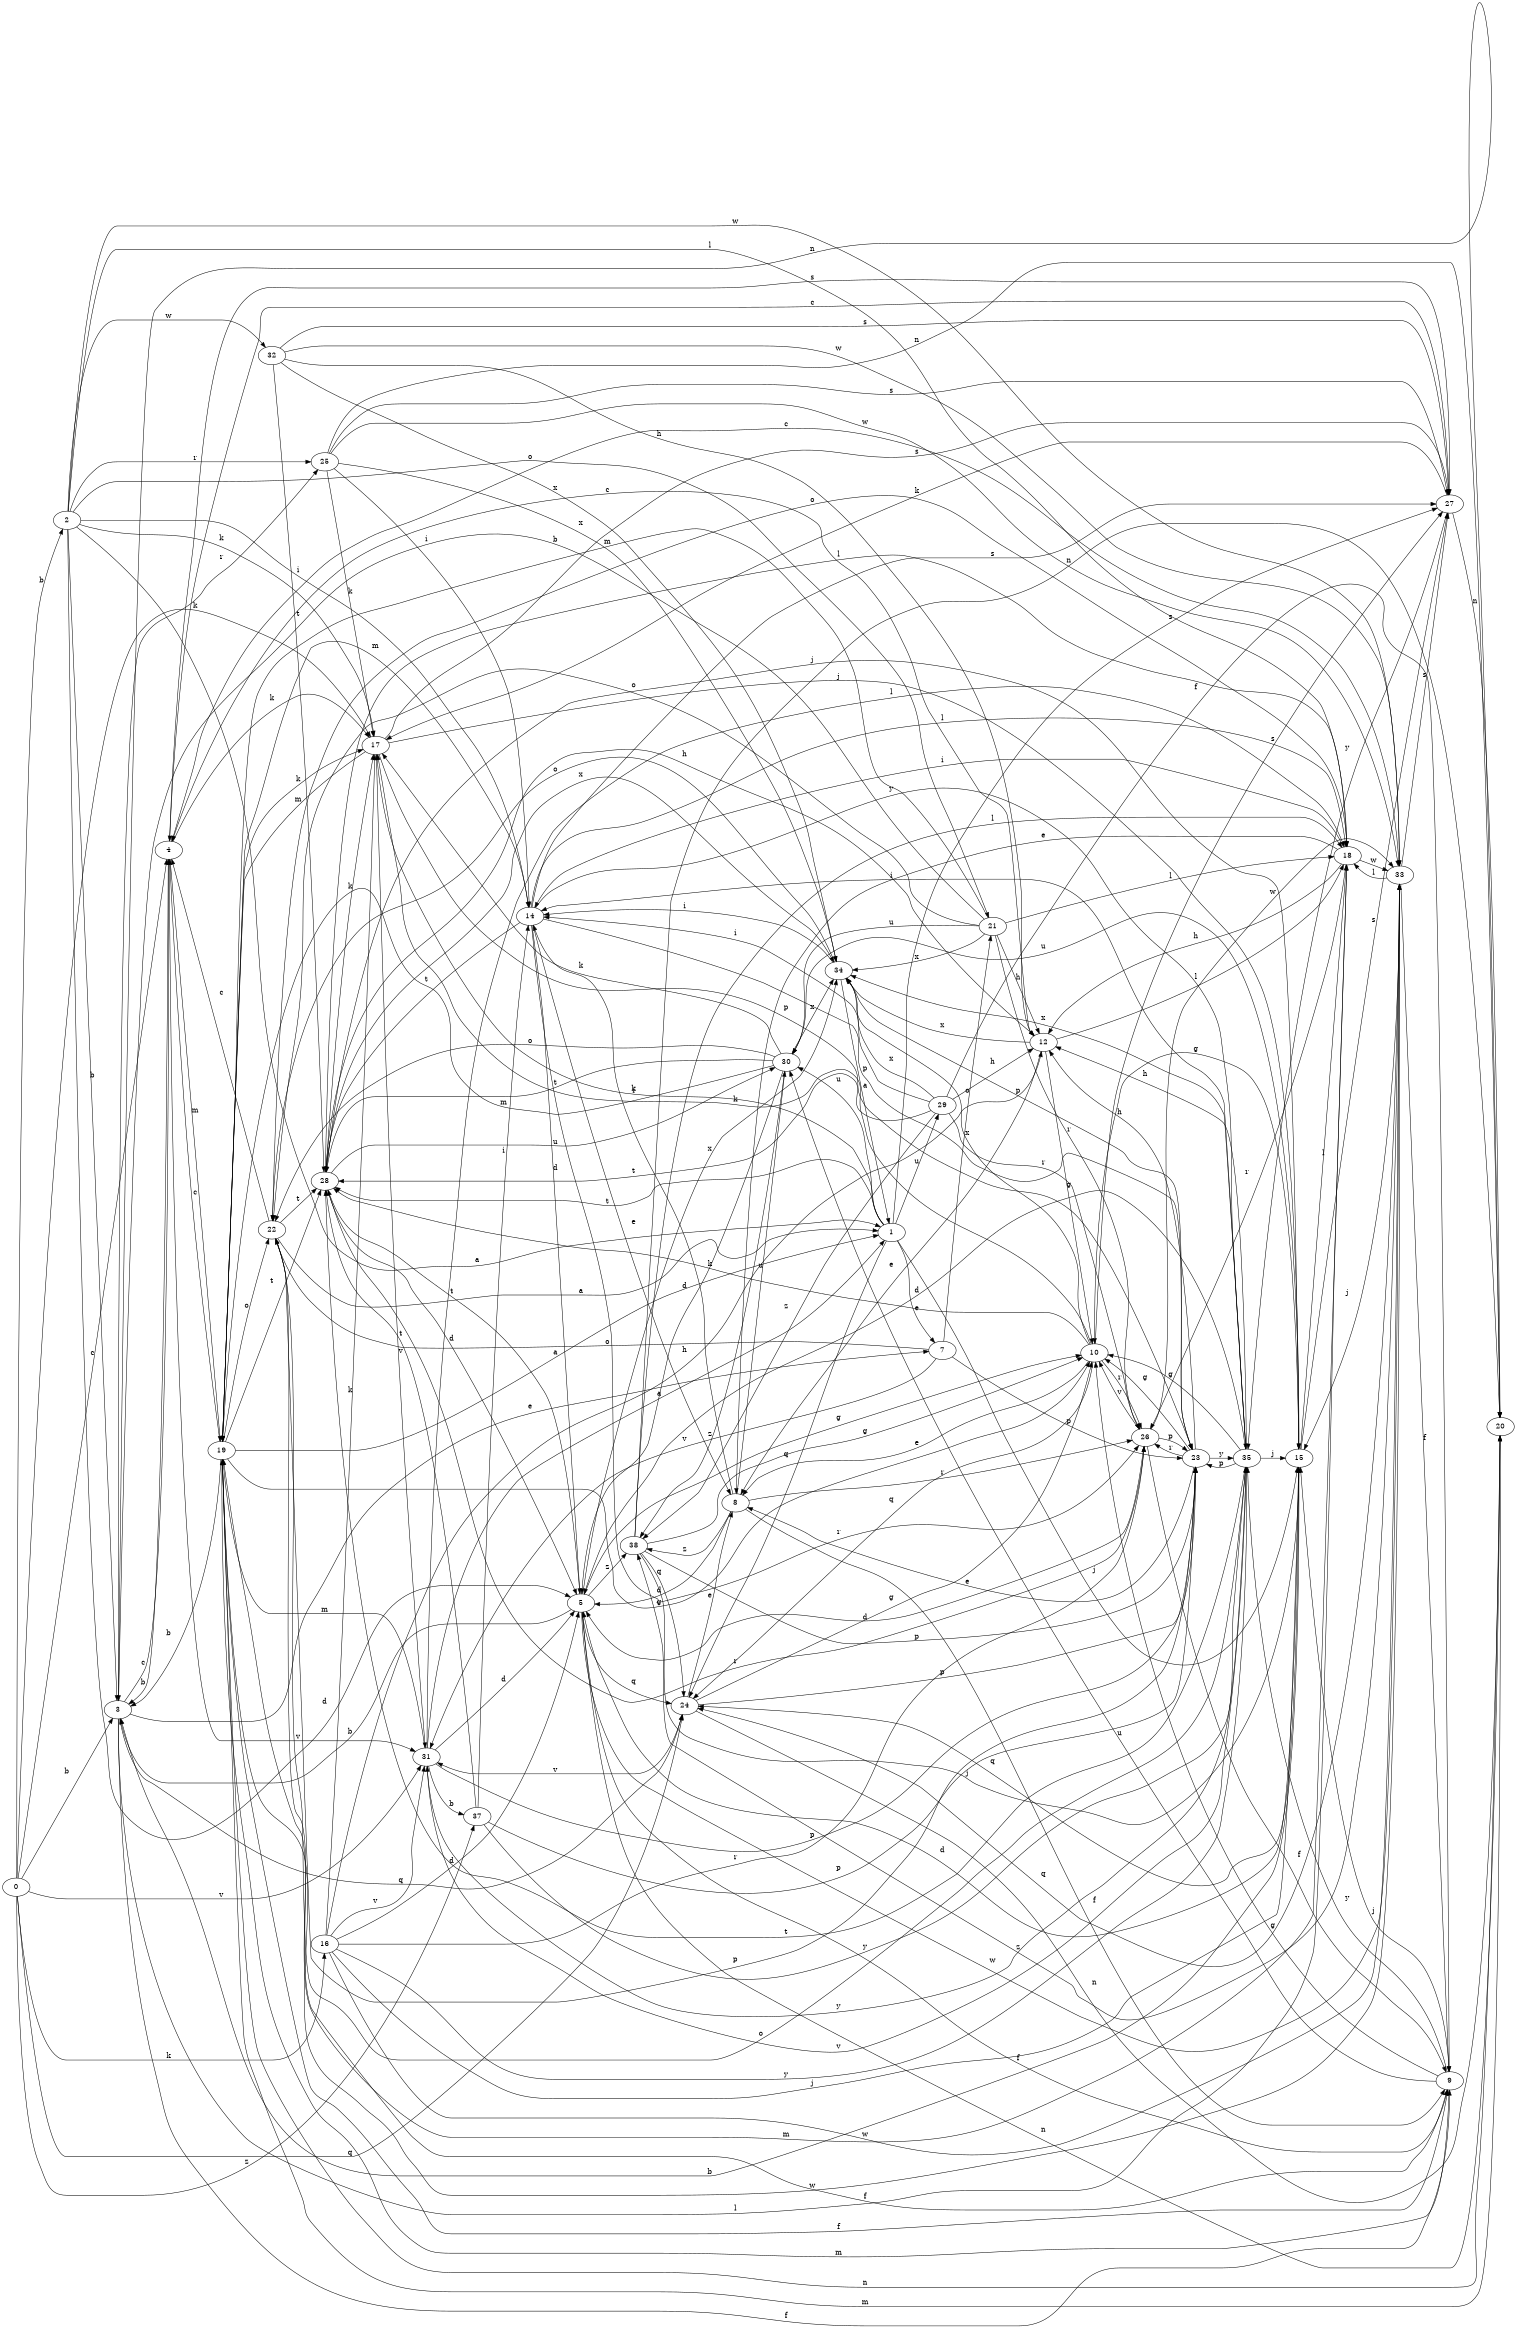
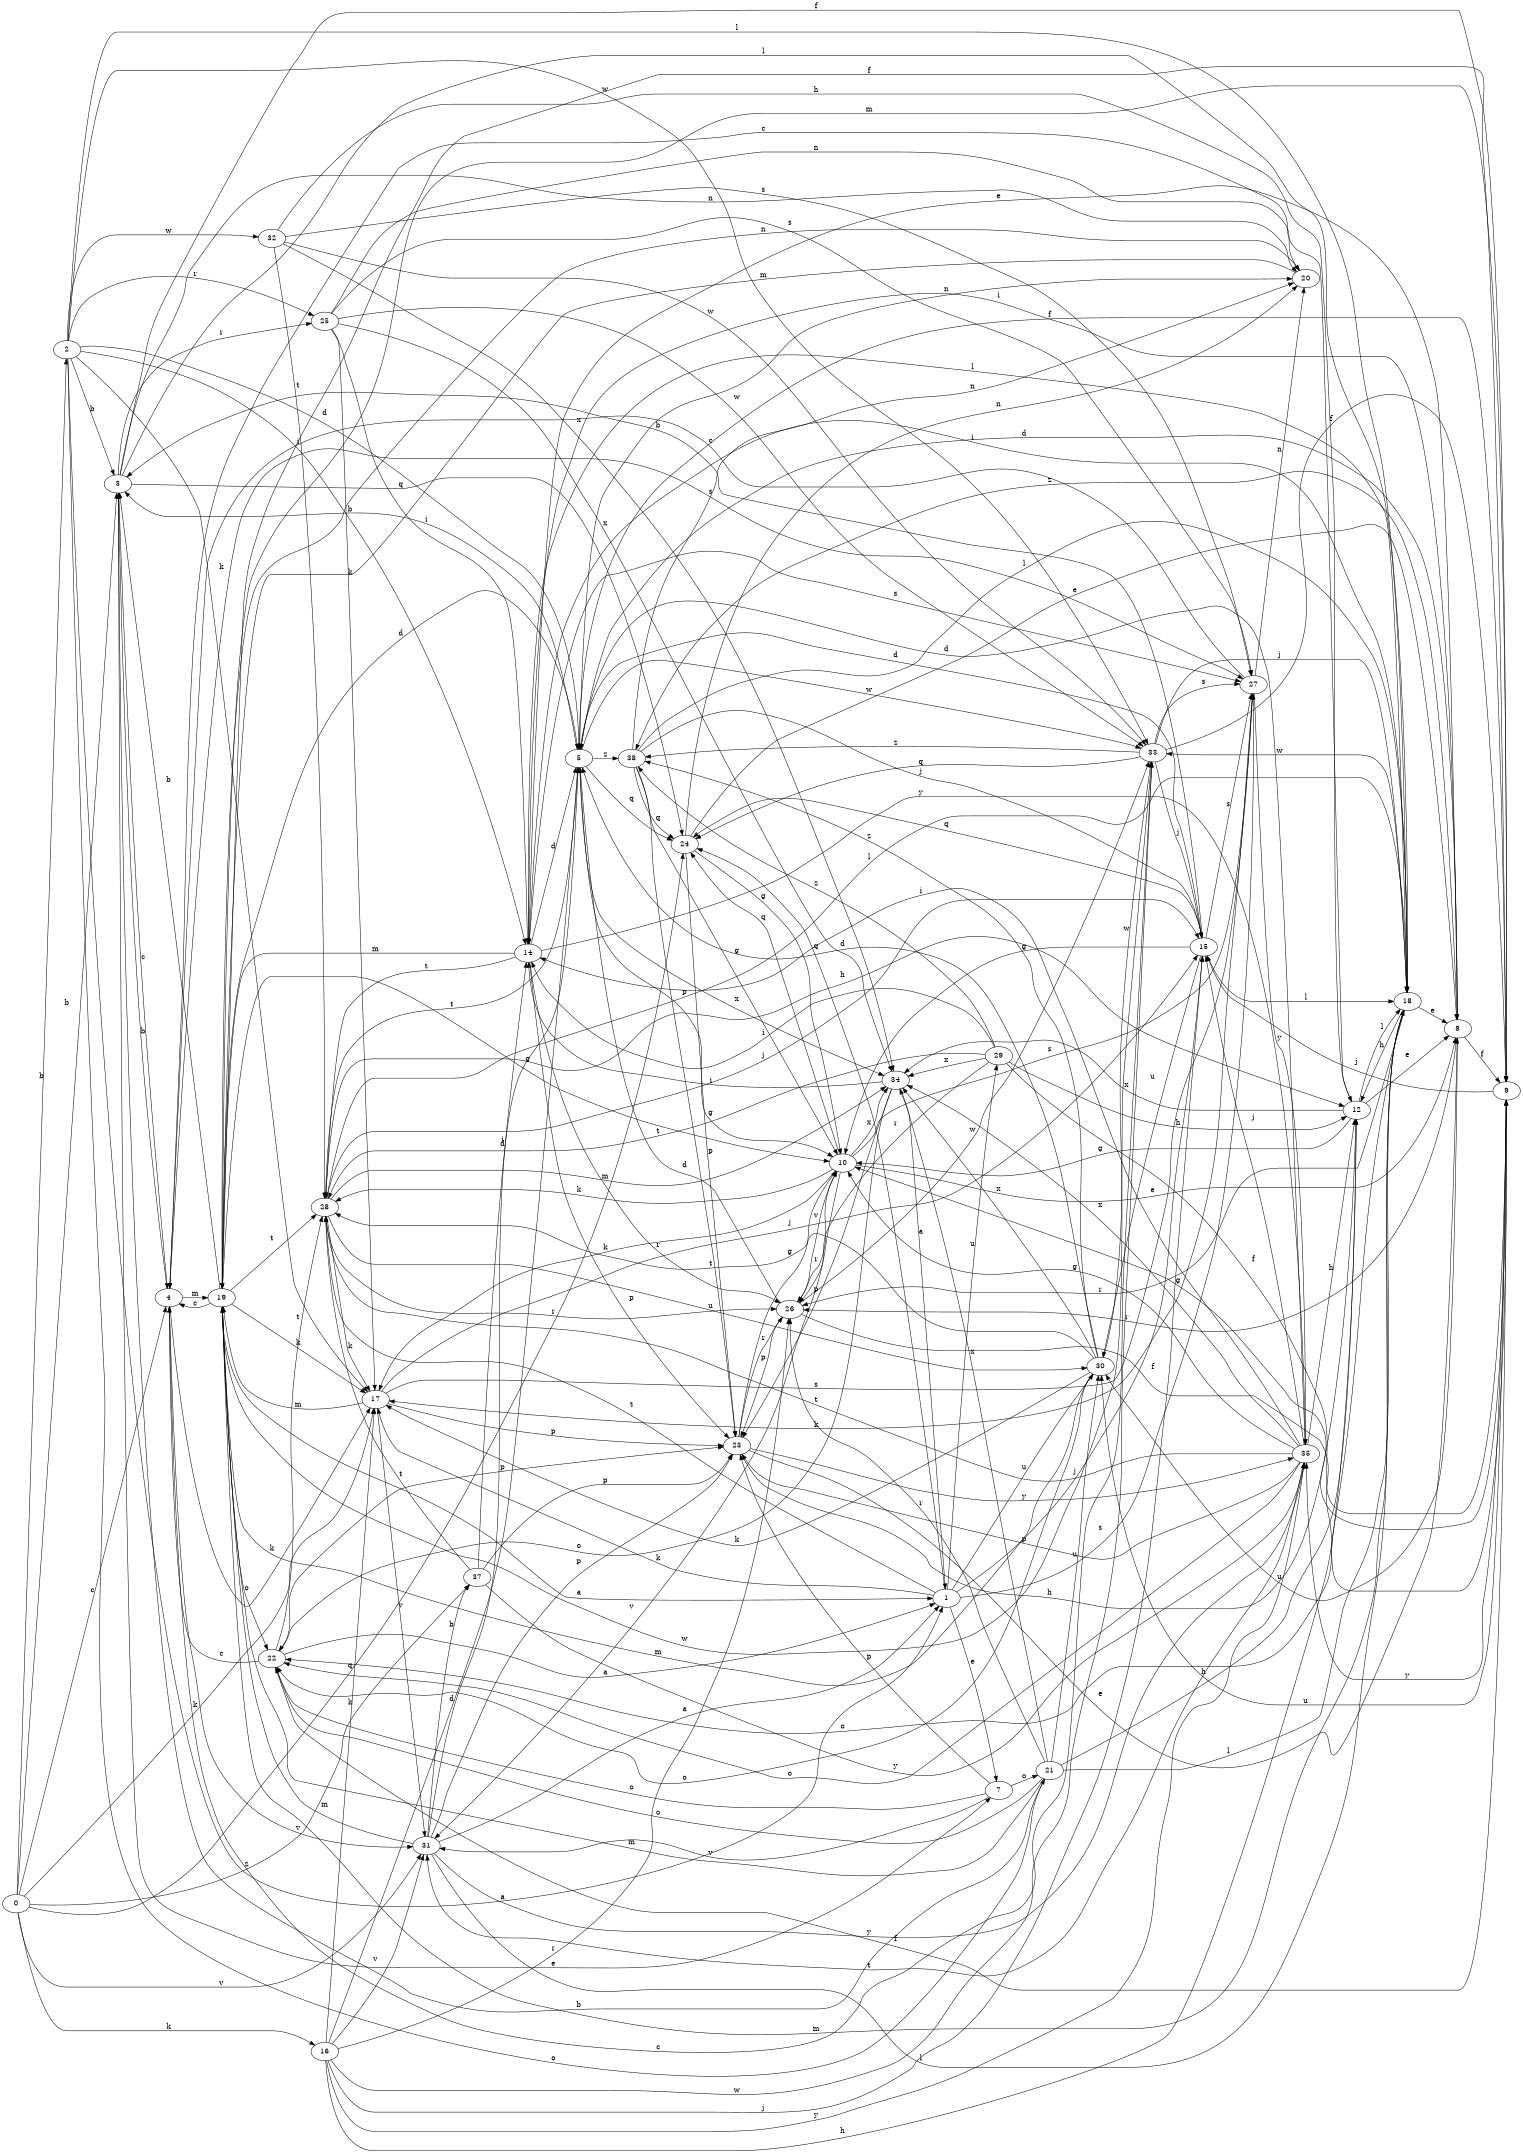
(581, 775) -> (605, 1177)
(1374, 873) -> (1280, 655)
none -> (1121, 1062)
(468, 1375) -> (291, 806)
(578, 1774) -> (711, 1522)
(839, 2047) -> (869, 1966)
